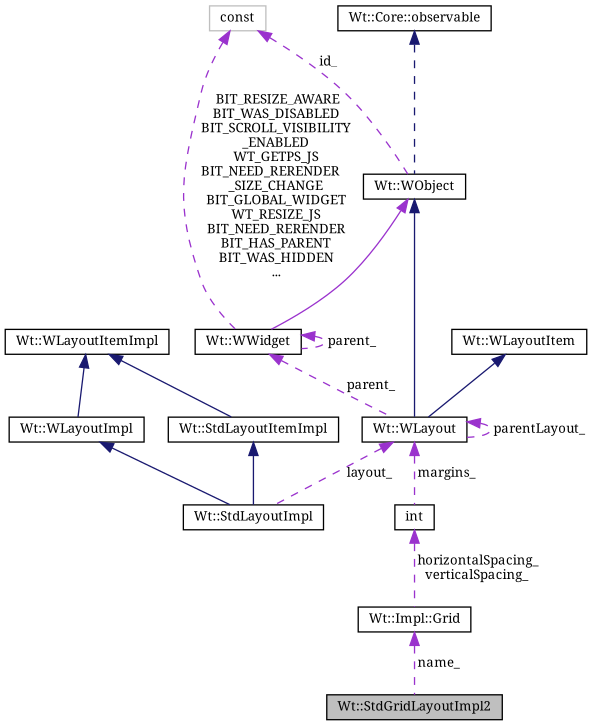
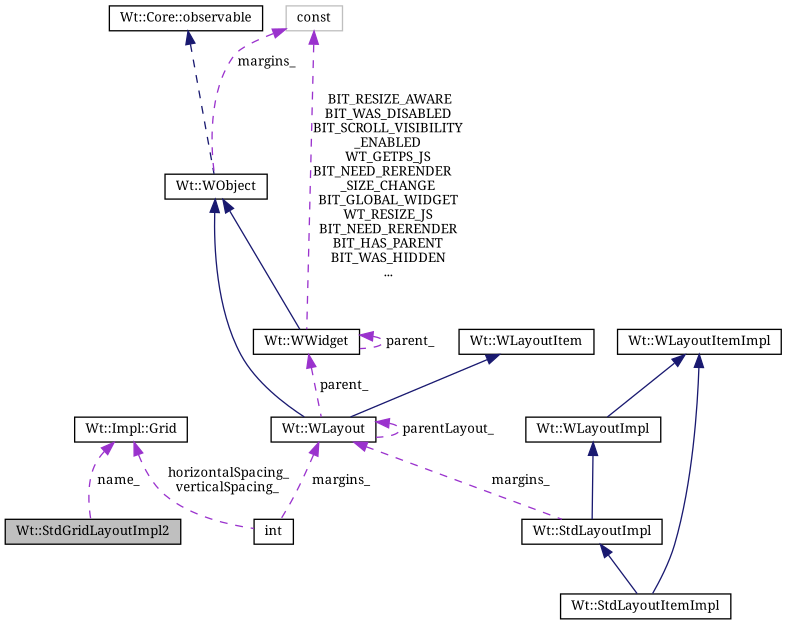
(327, 62) -> (265, 62)
(345, 280) -> (265, 270)
(368, 473) -> (519, 481)
(253, 480) -> (623, 574)
(415, 575) -> (185, 508)
